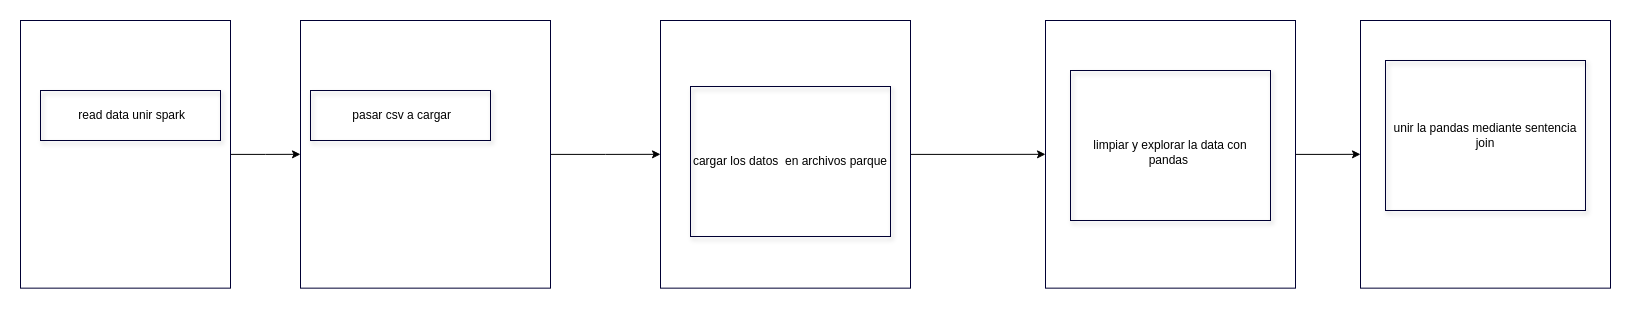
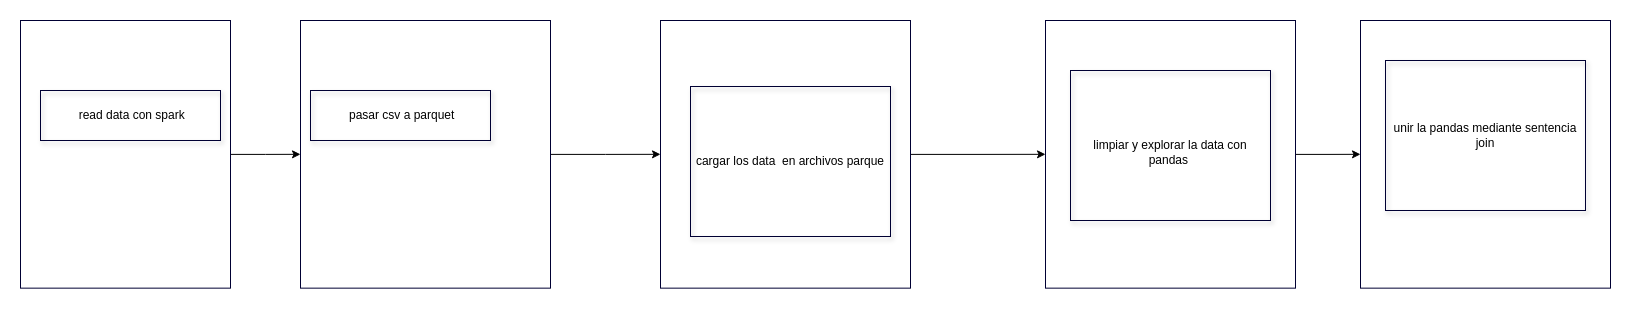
(131, 116) -> (131, 116)
(401, 116) -> (401, 116)
(791, 162) -> (791, 162)
